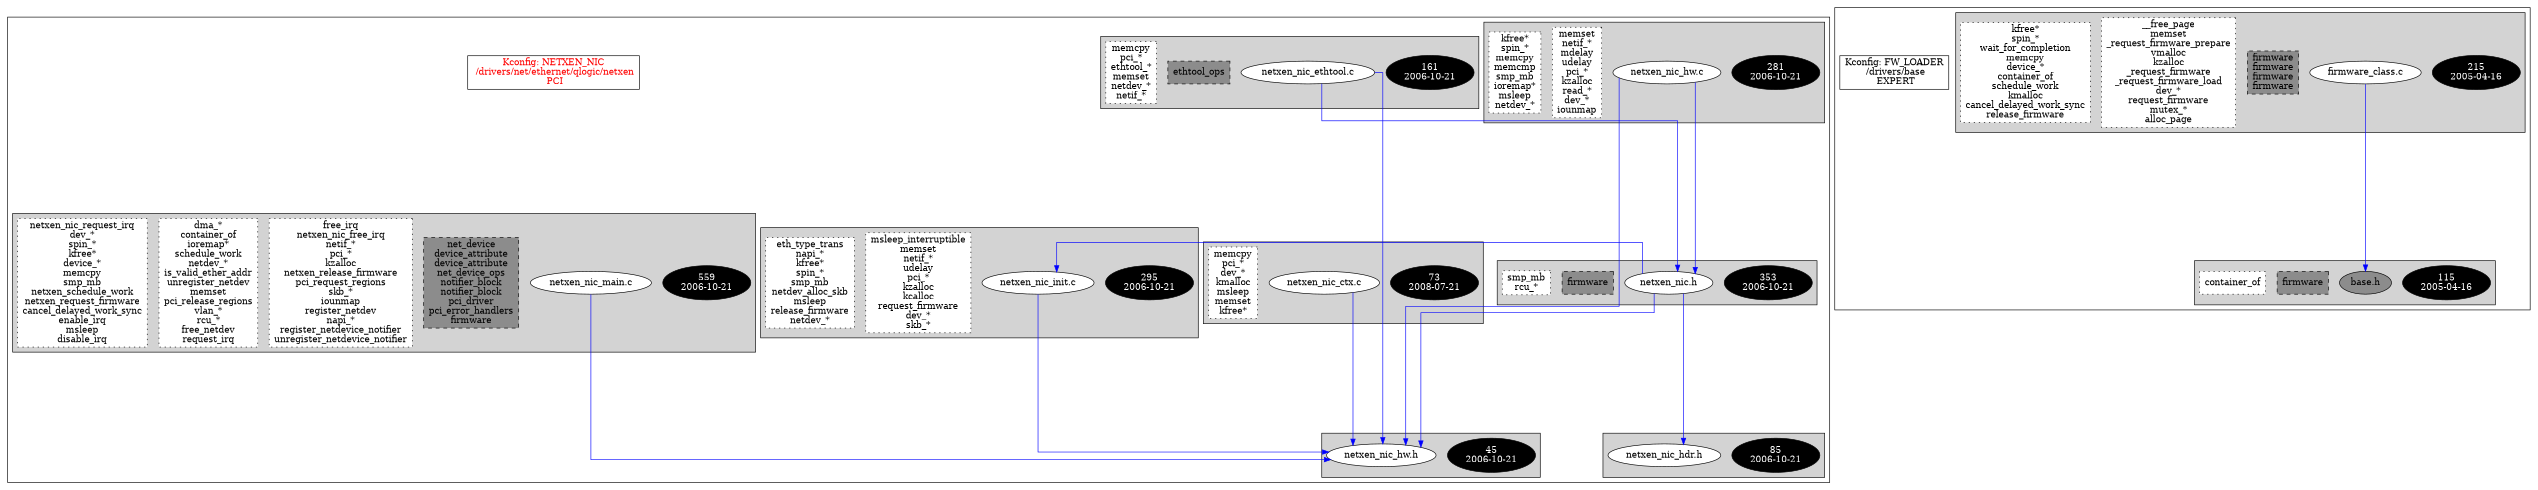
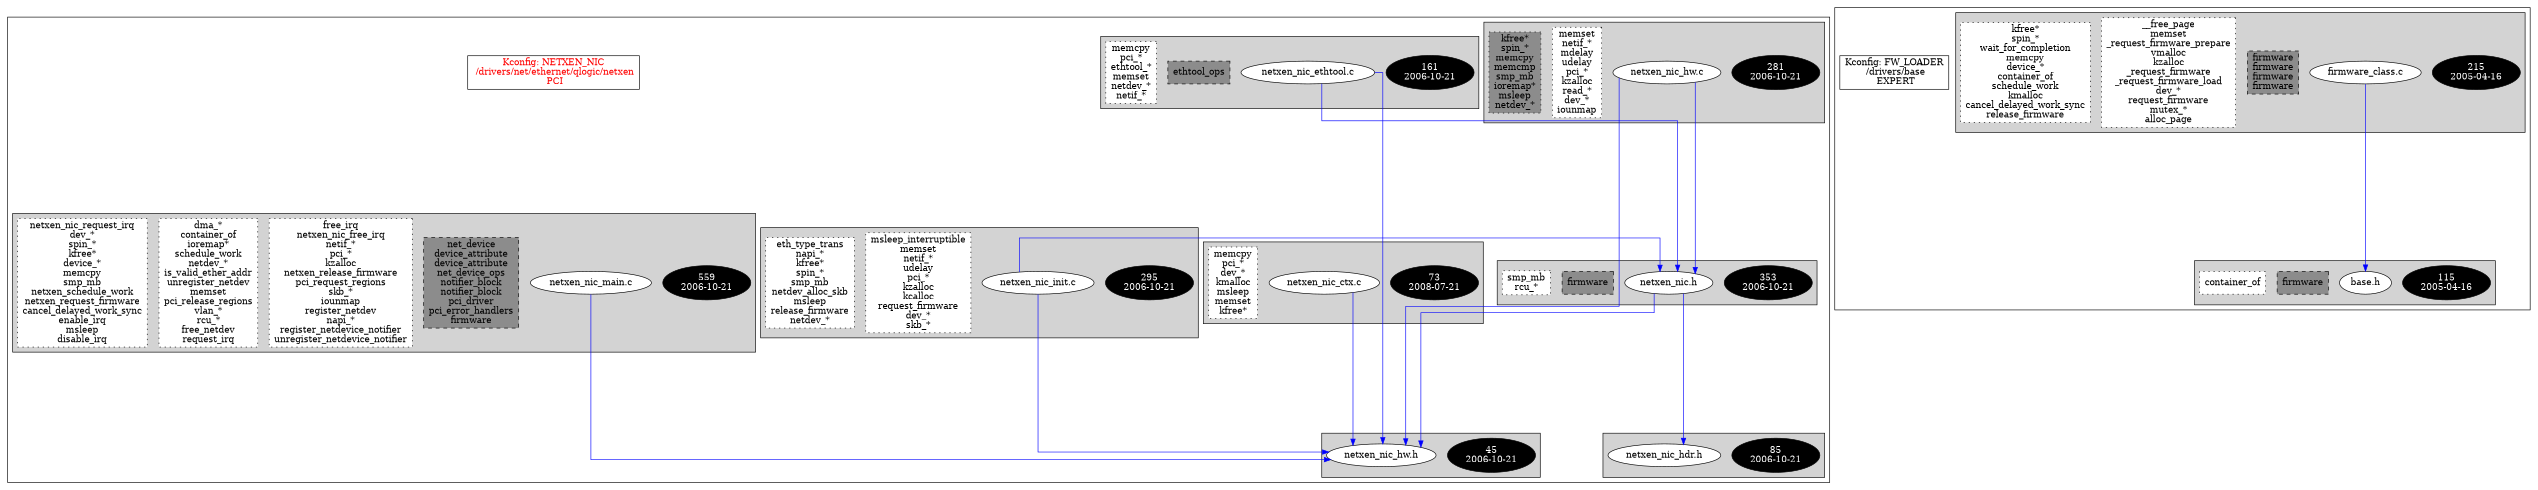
(1515, 73) -> (1515, 73)
(1498, 242) -> (1336, 238)
(2366, 283) -> (2366, 283)
